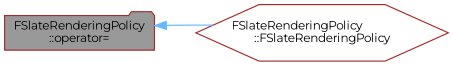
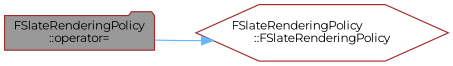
(190, 25) -> (178, 41)
